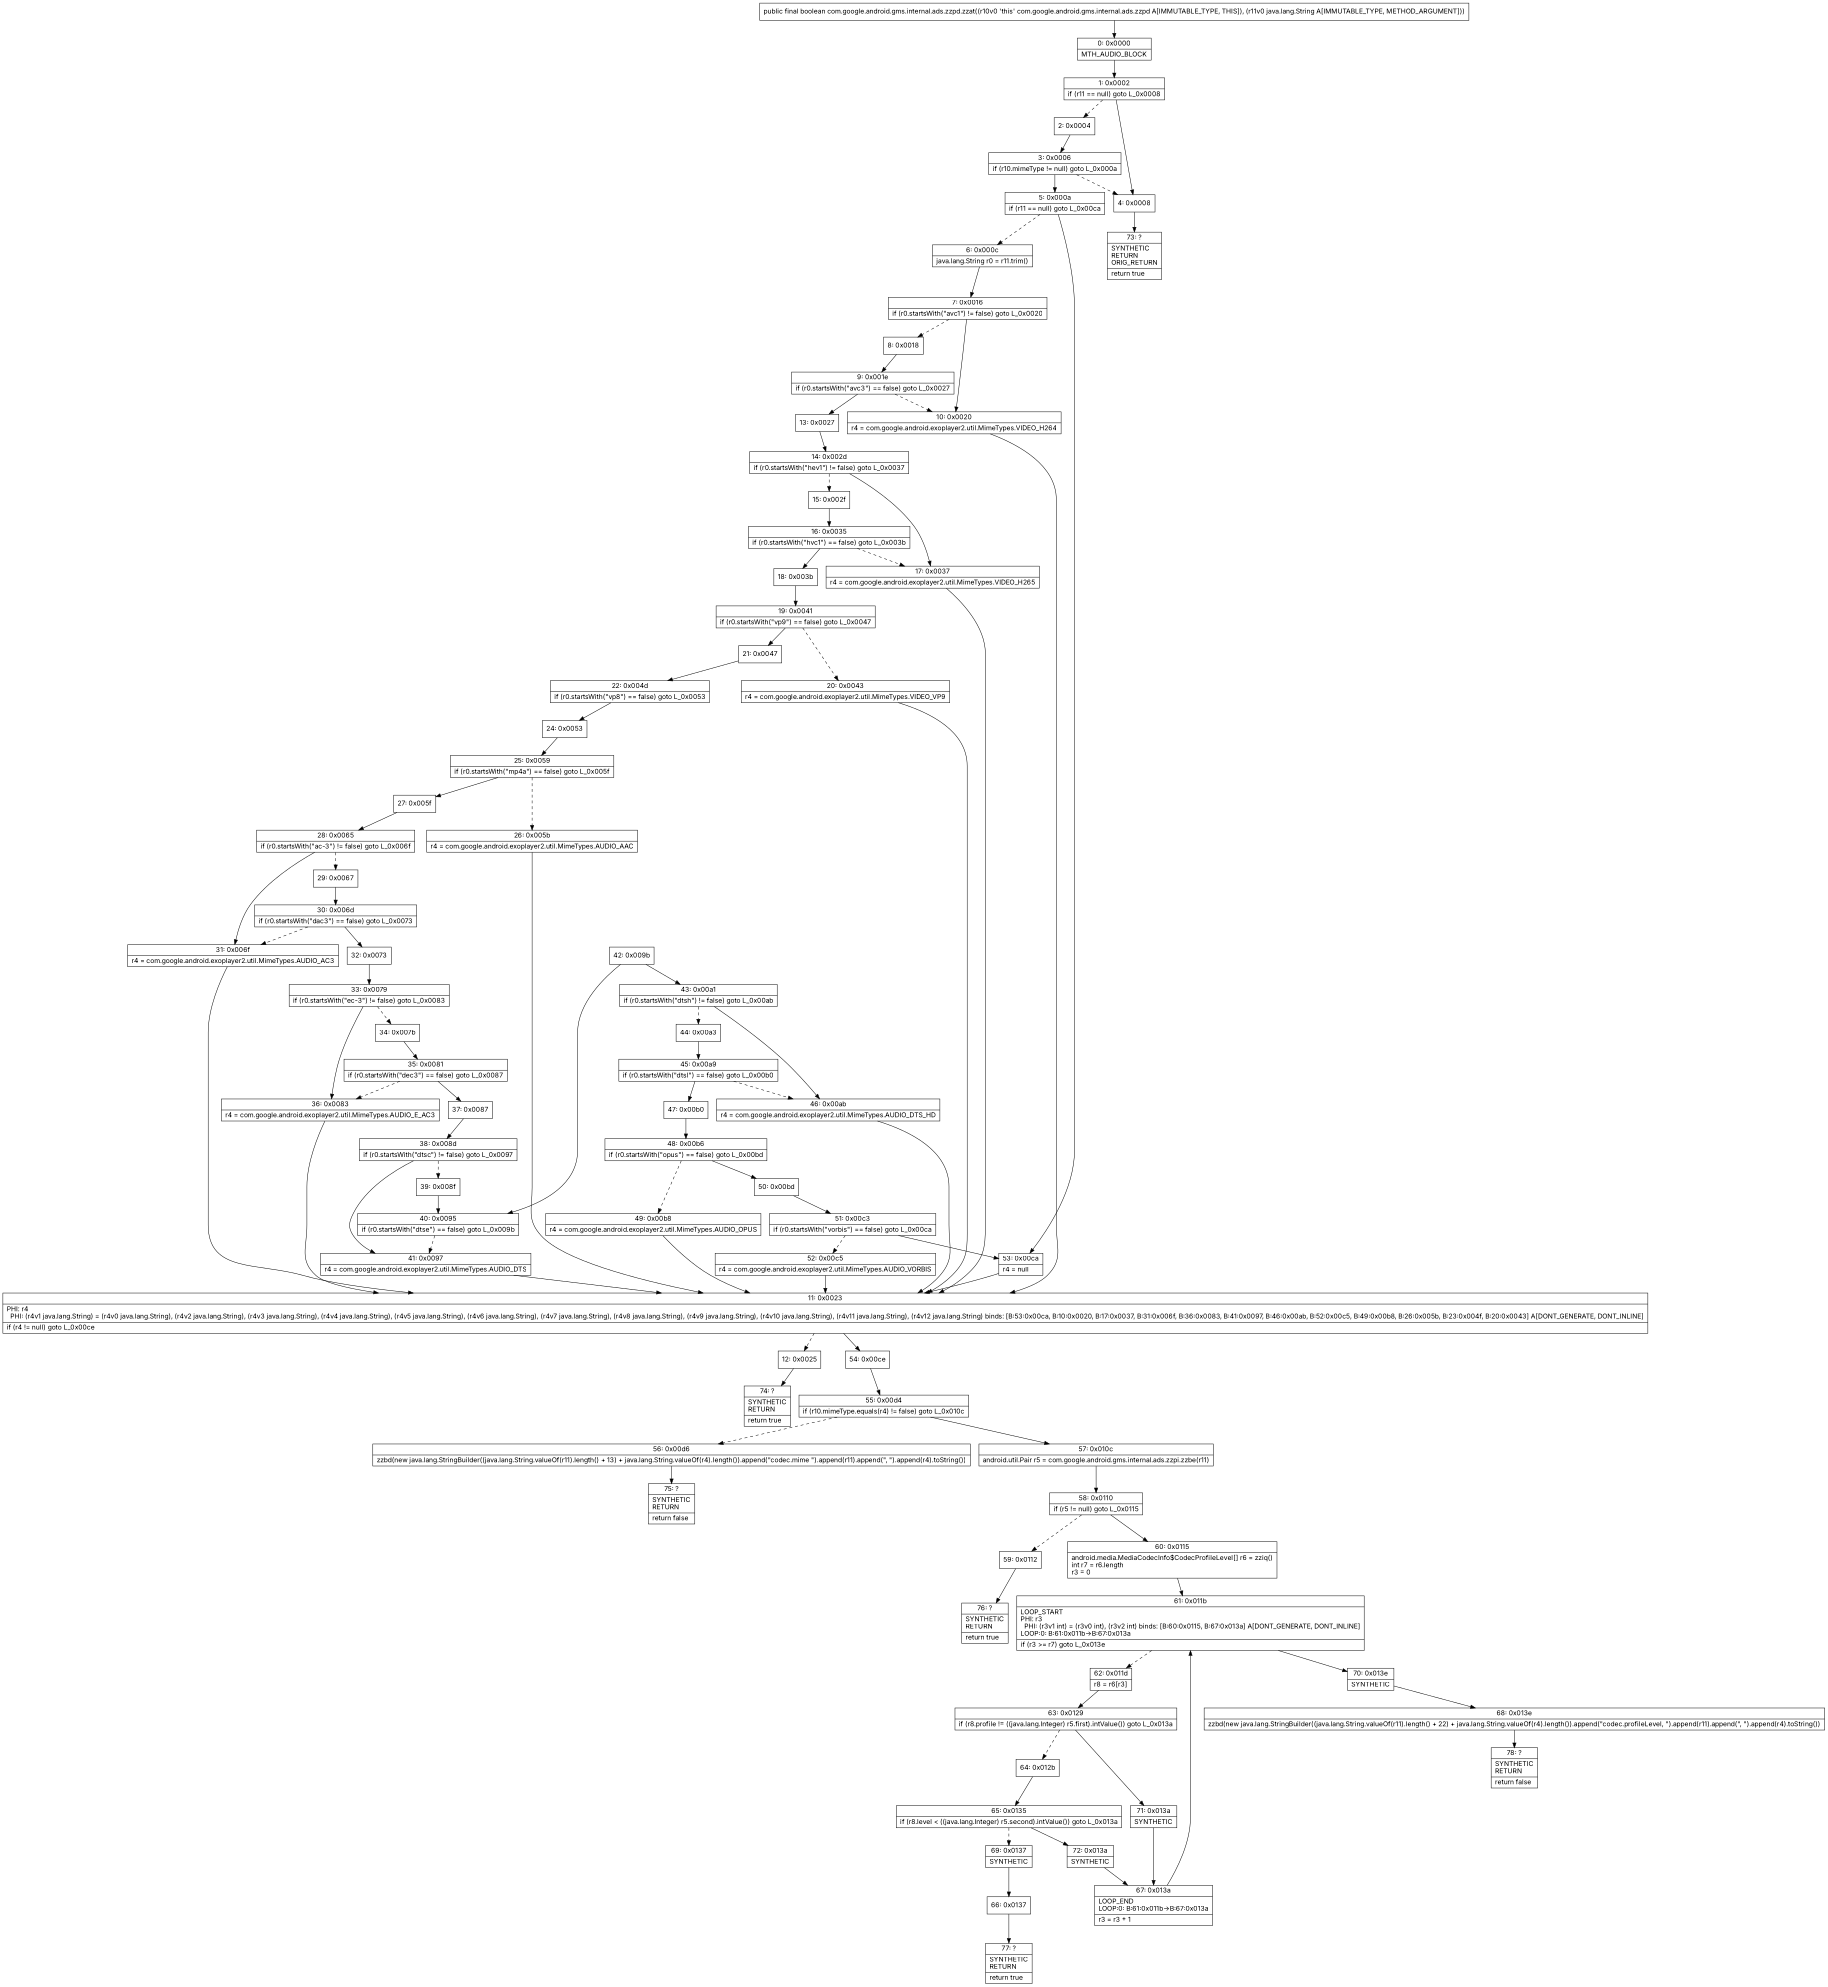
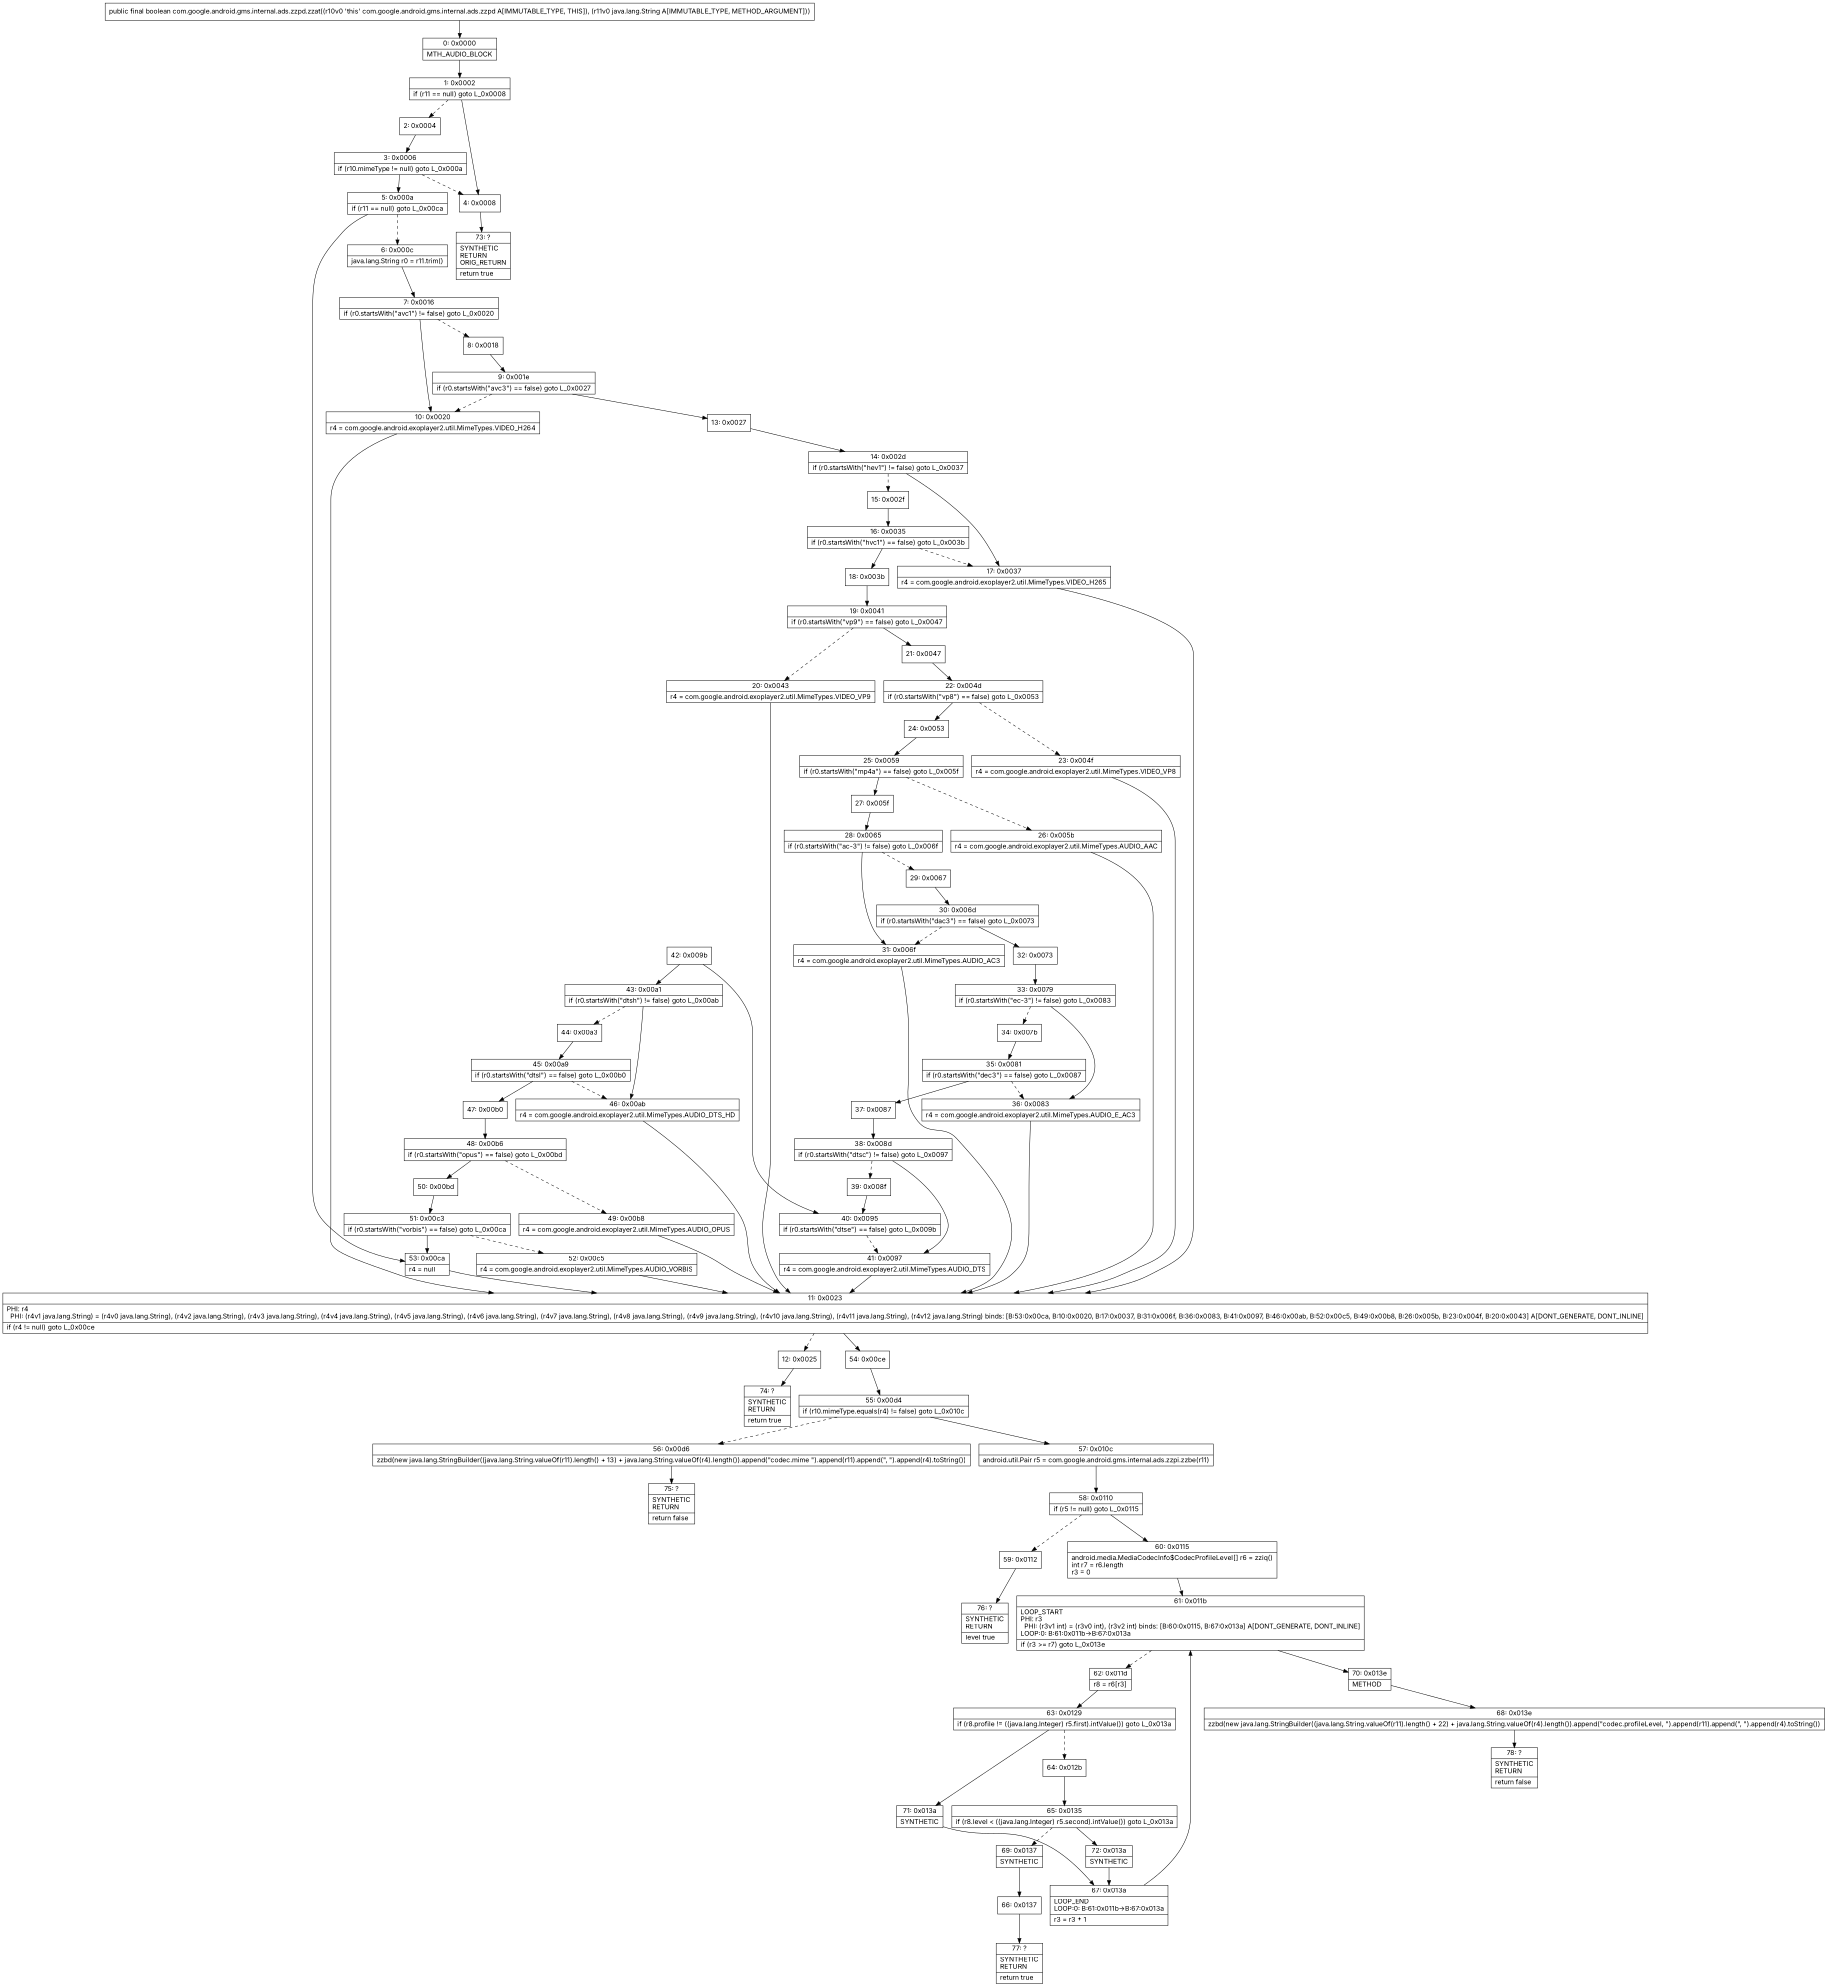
none -> (1076, 766)
(982, 1638) -> (980, 1638)
(1371, 1685) -> (1367, 1685)
